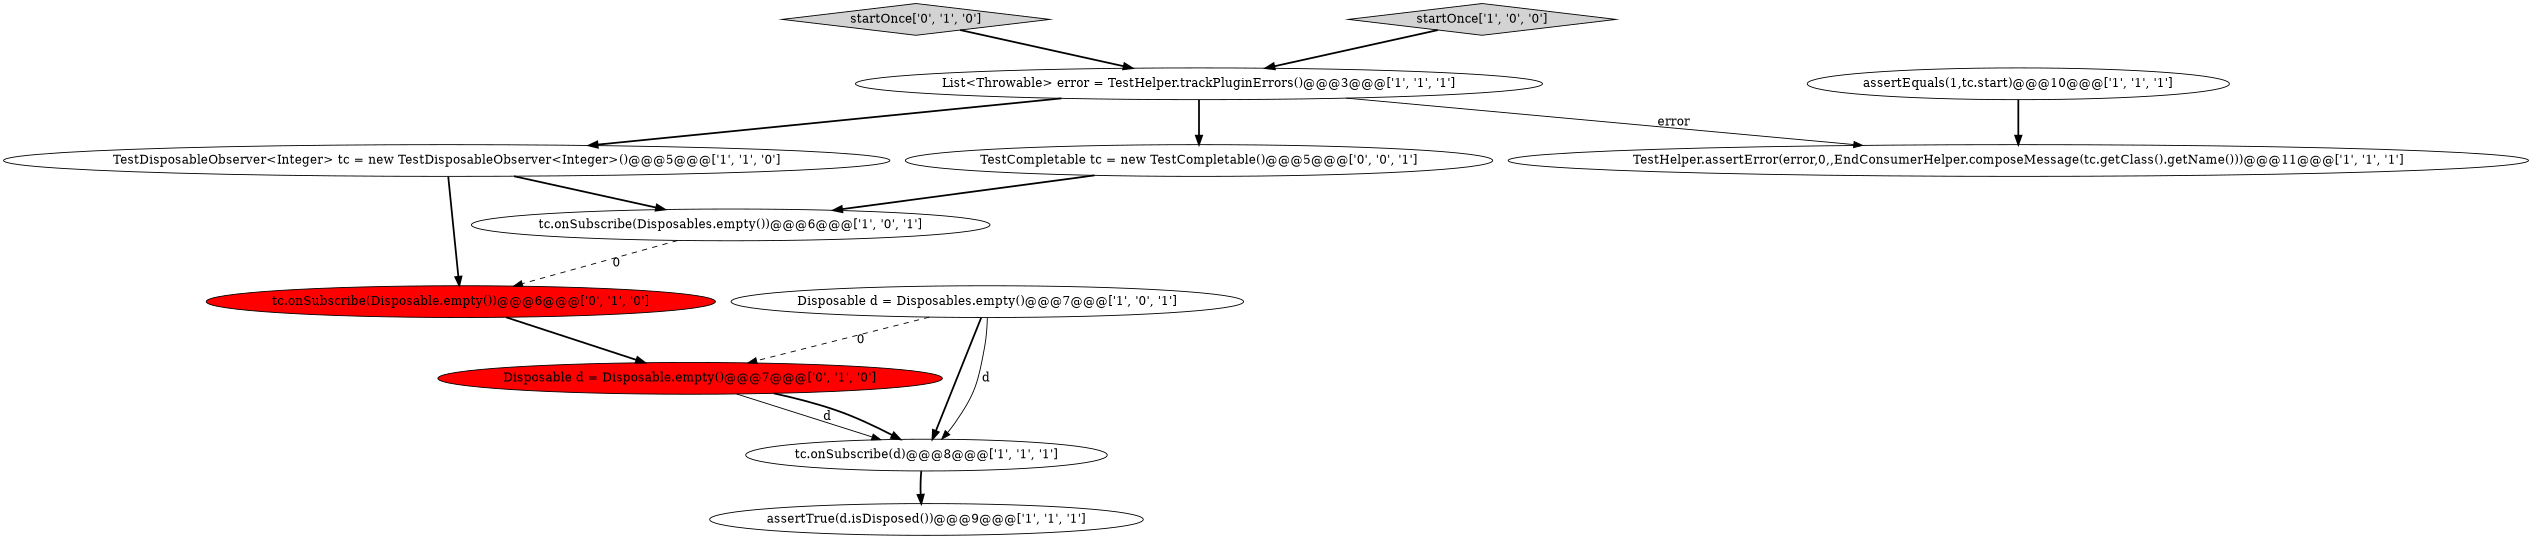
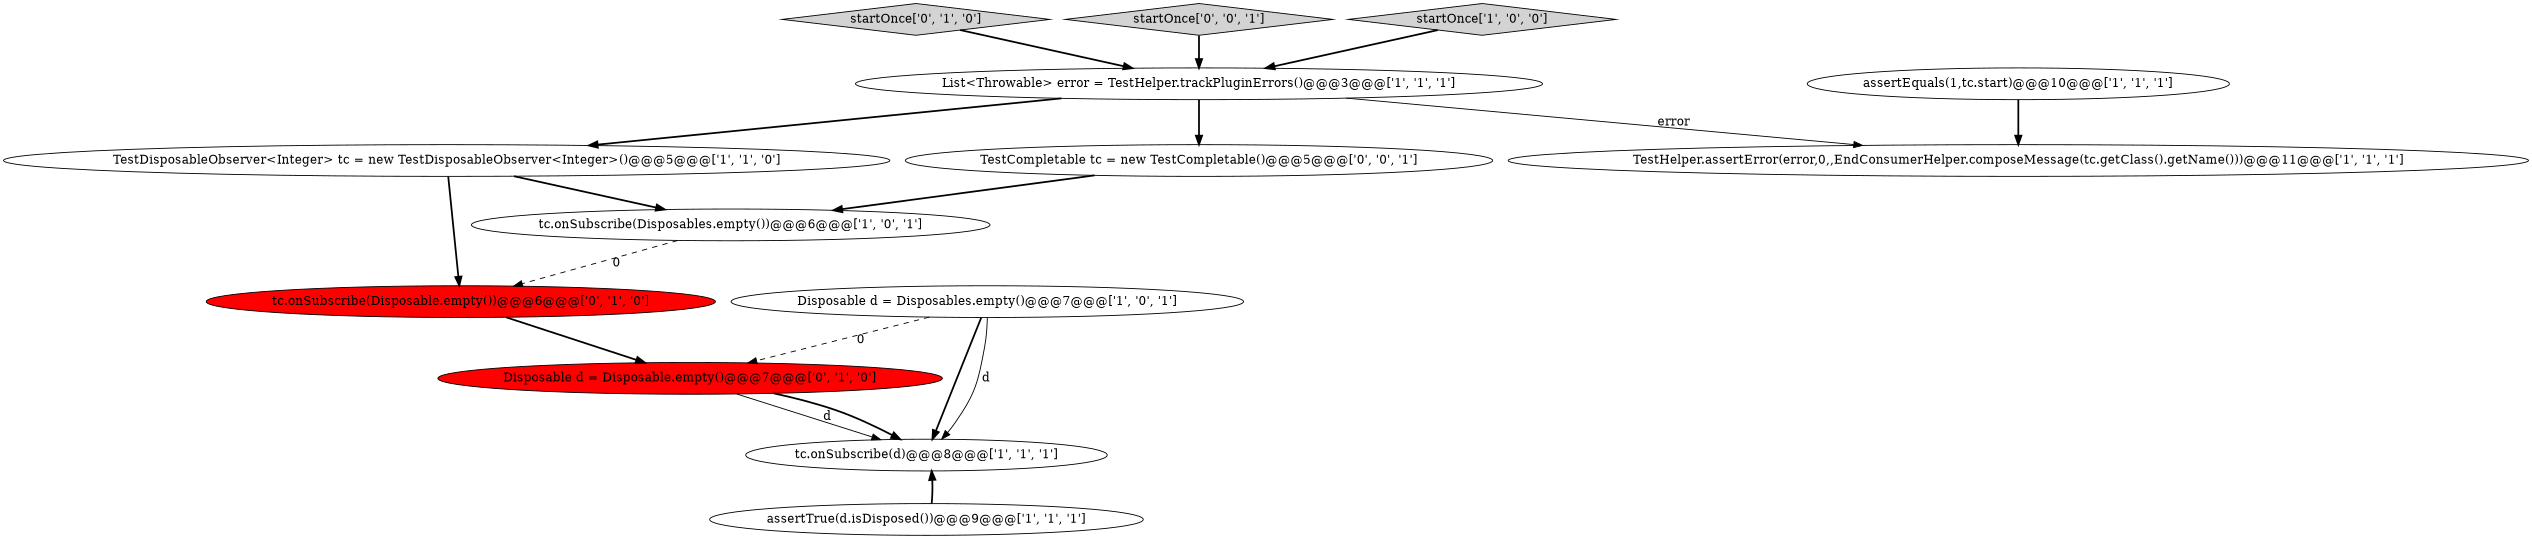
none -> (1199, 19)
(921, 483) -> (932, 492)
